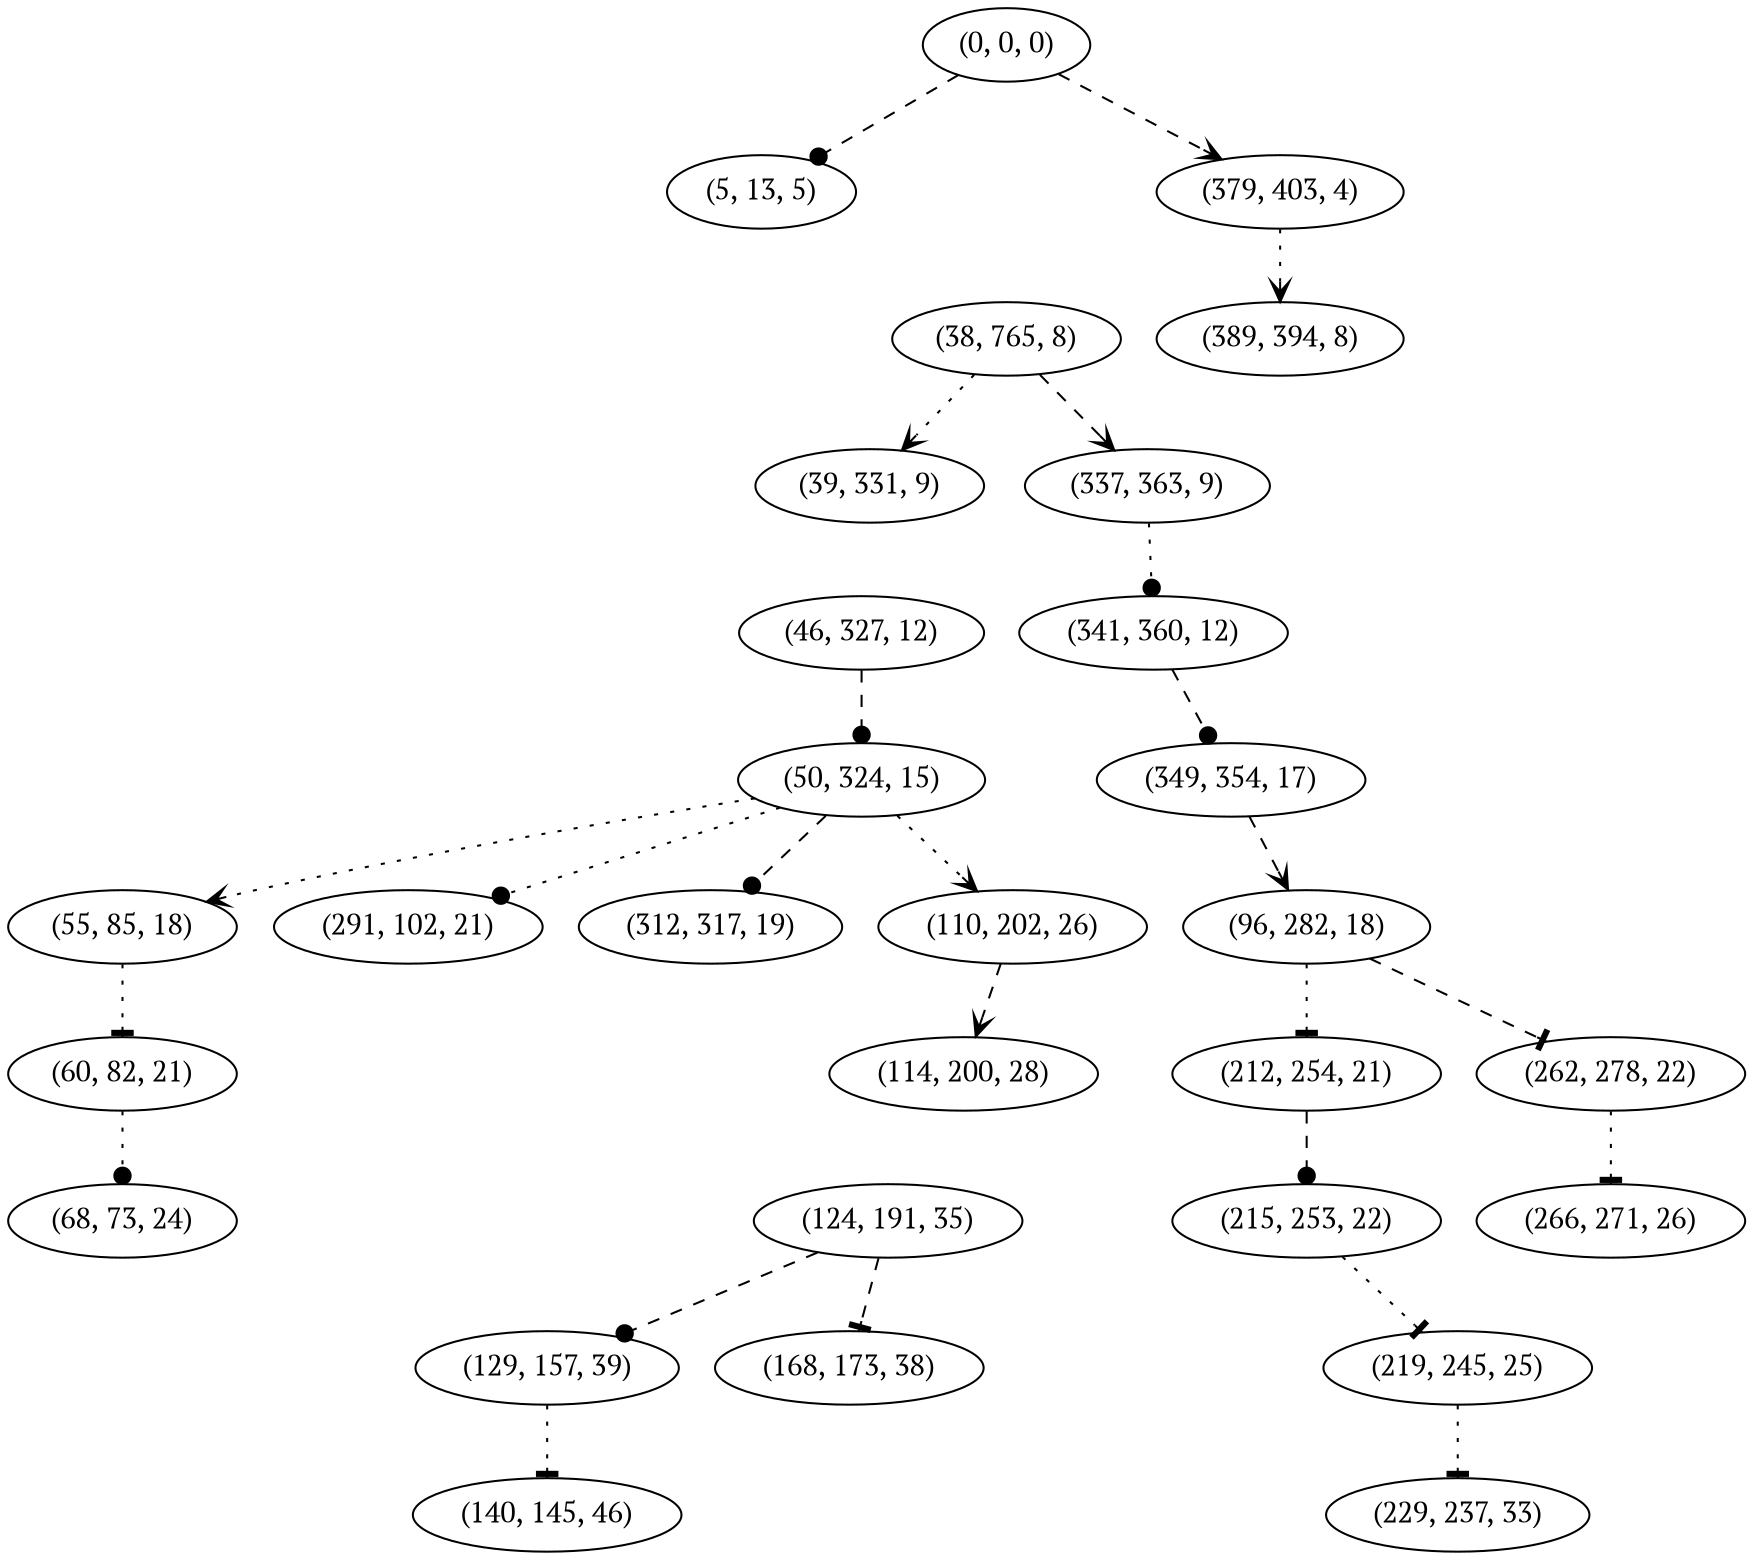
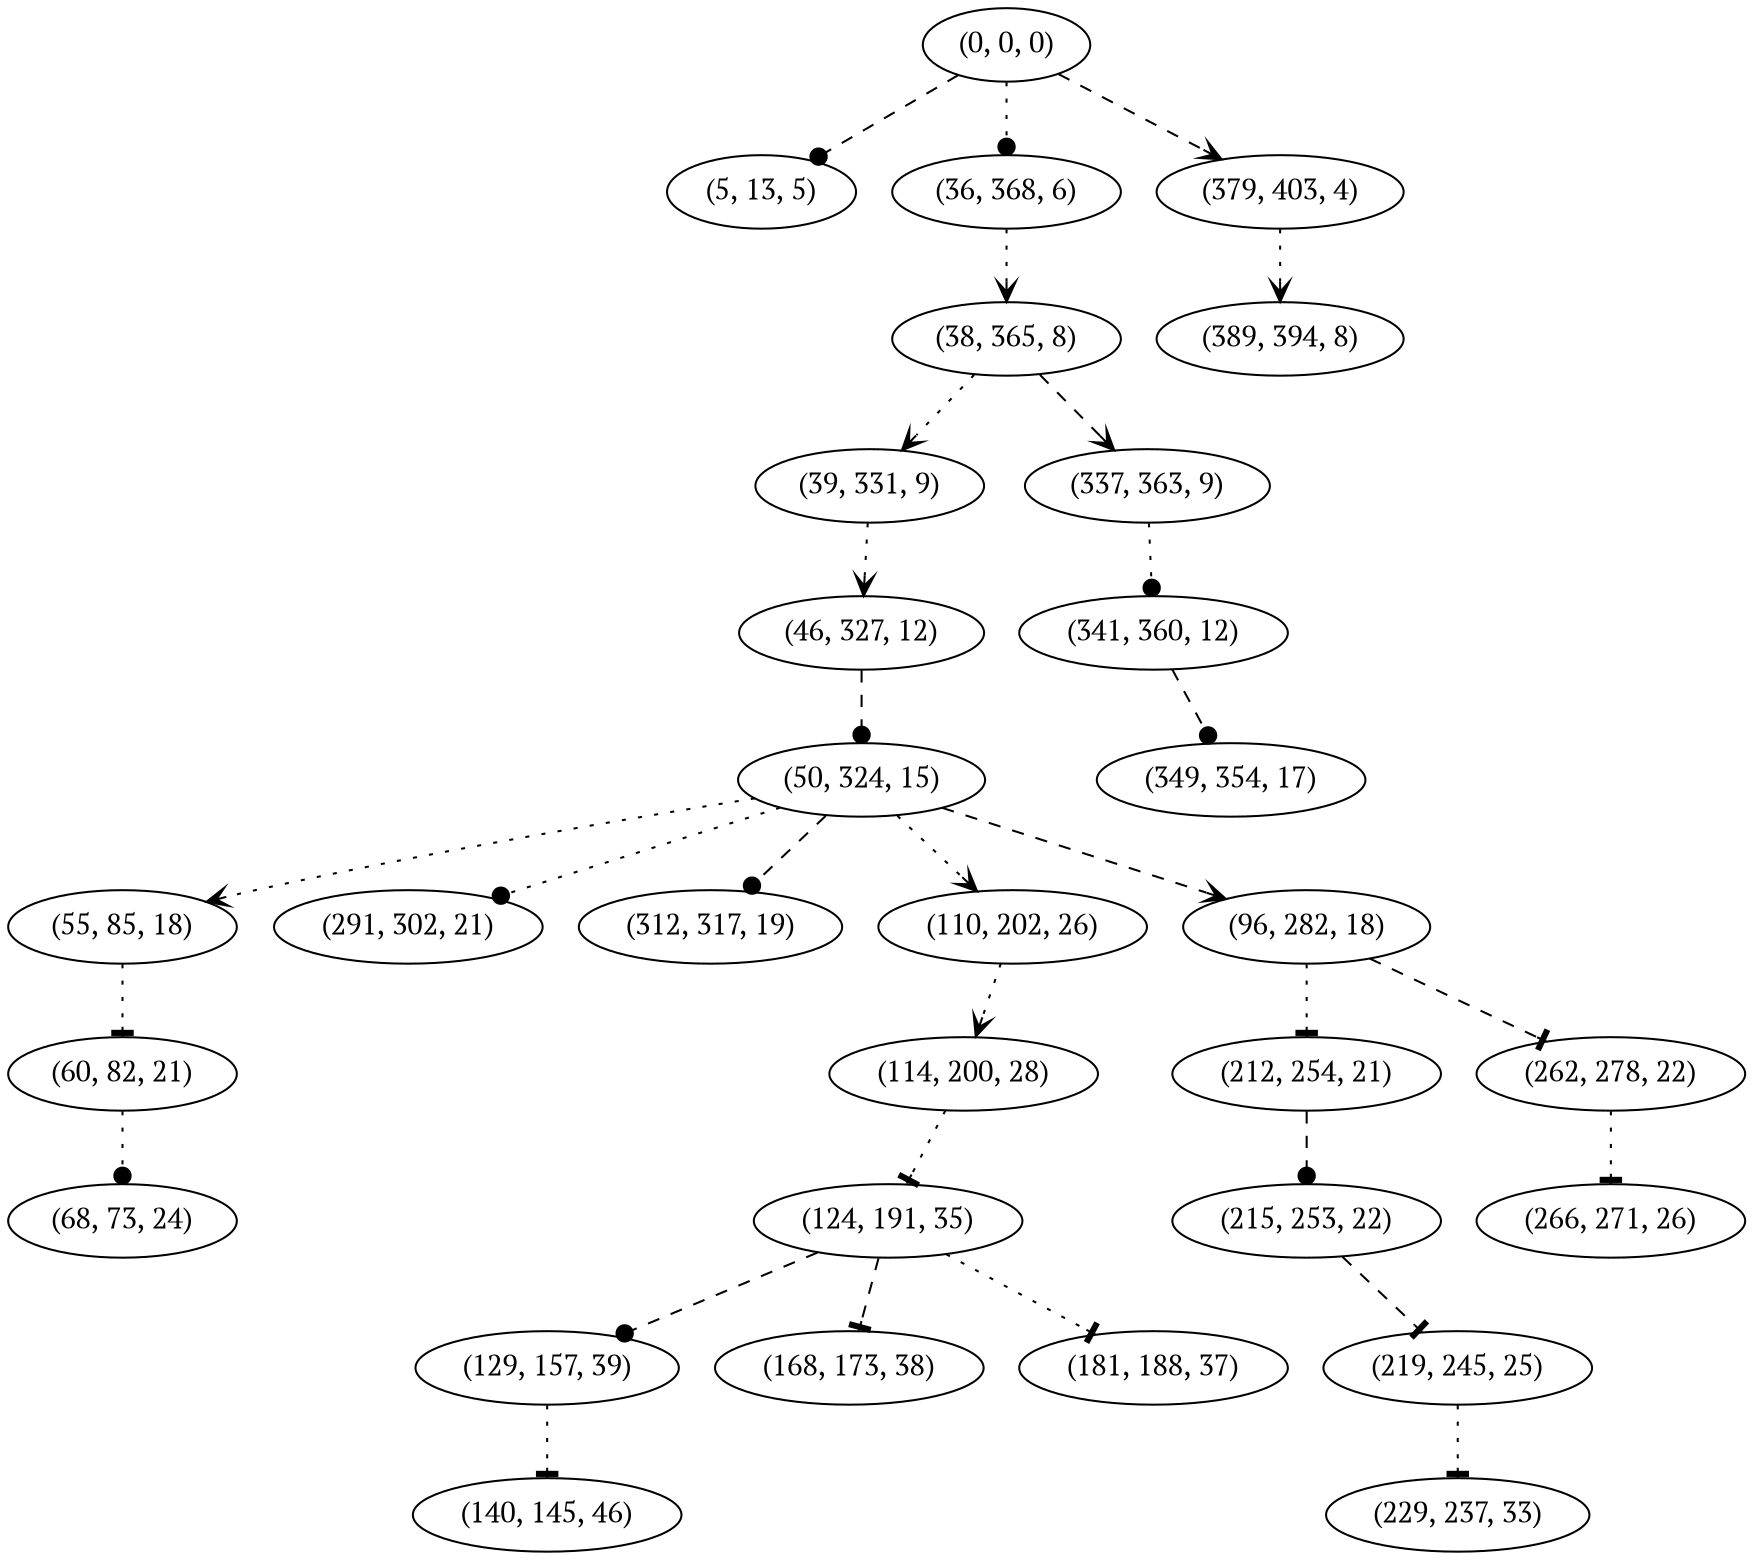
none -> (1007, 192)
(1007, 339) -> (1007, 339)
none -> (866, 549)
(1264, 844) -> (1074, 850)
(408, 927) -> (408, 927)
(992, 990) -> (992, 990)
none -> (928, 1142)
(1379, 1291) -> (1379, 1291)
none -> (1154, 1368)
